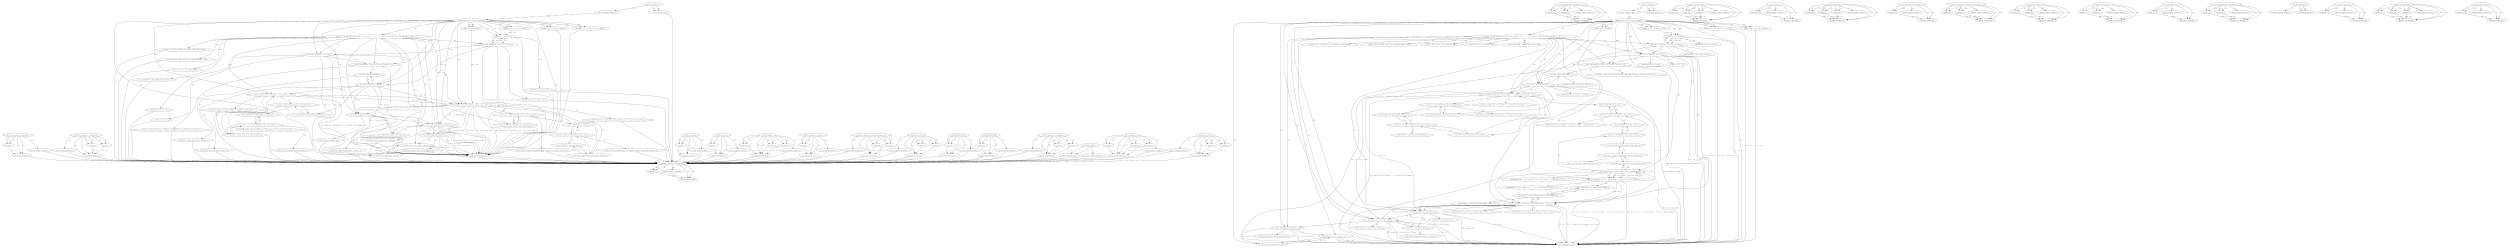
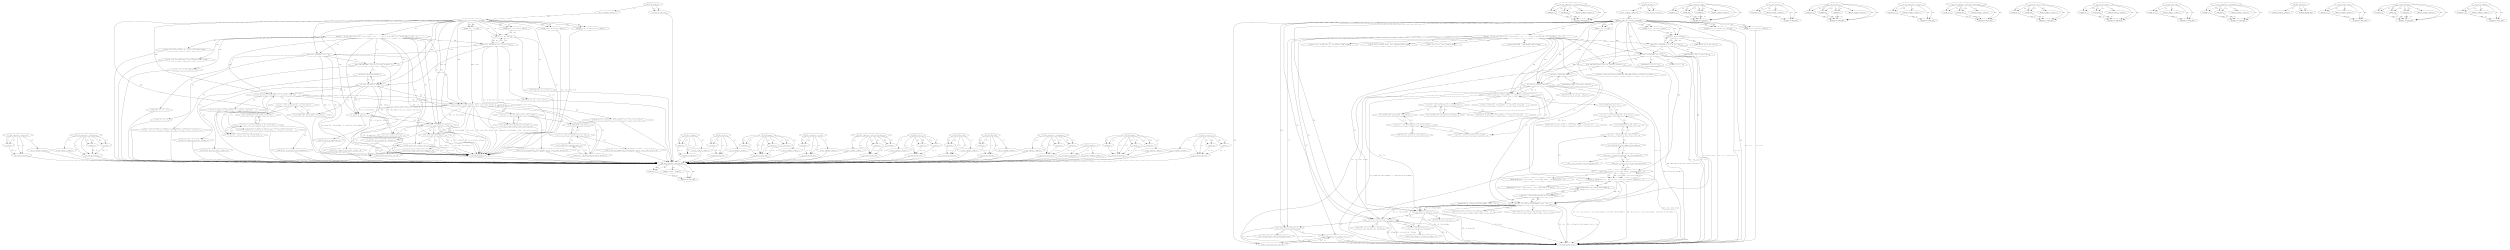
(1482, 45) -> none
(154, 80) -> none
